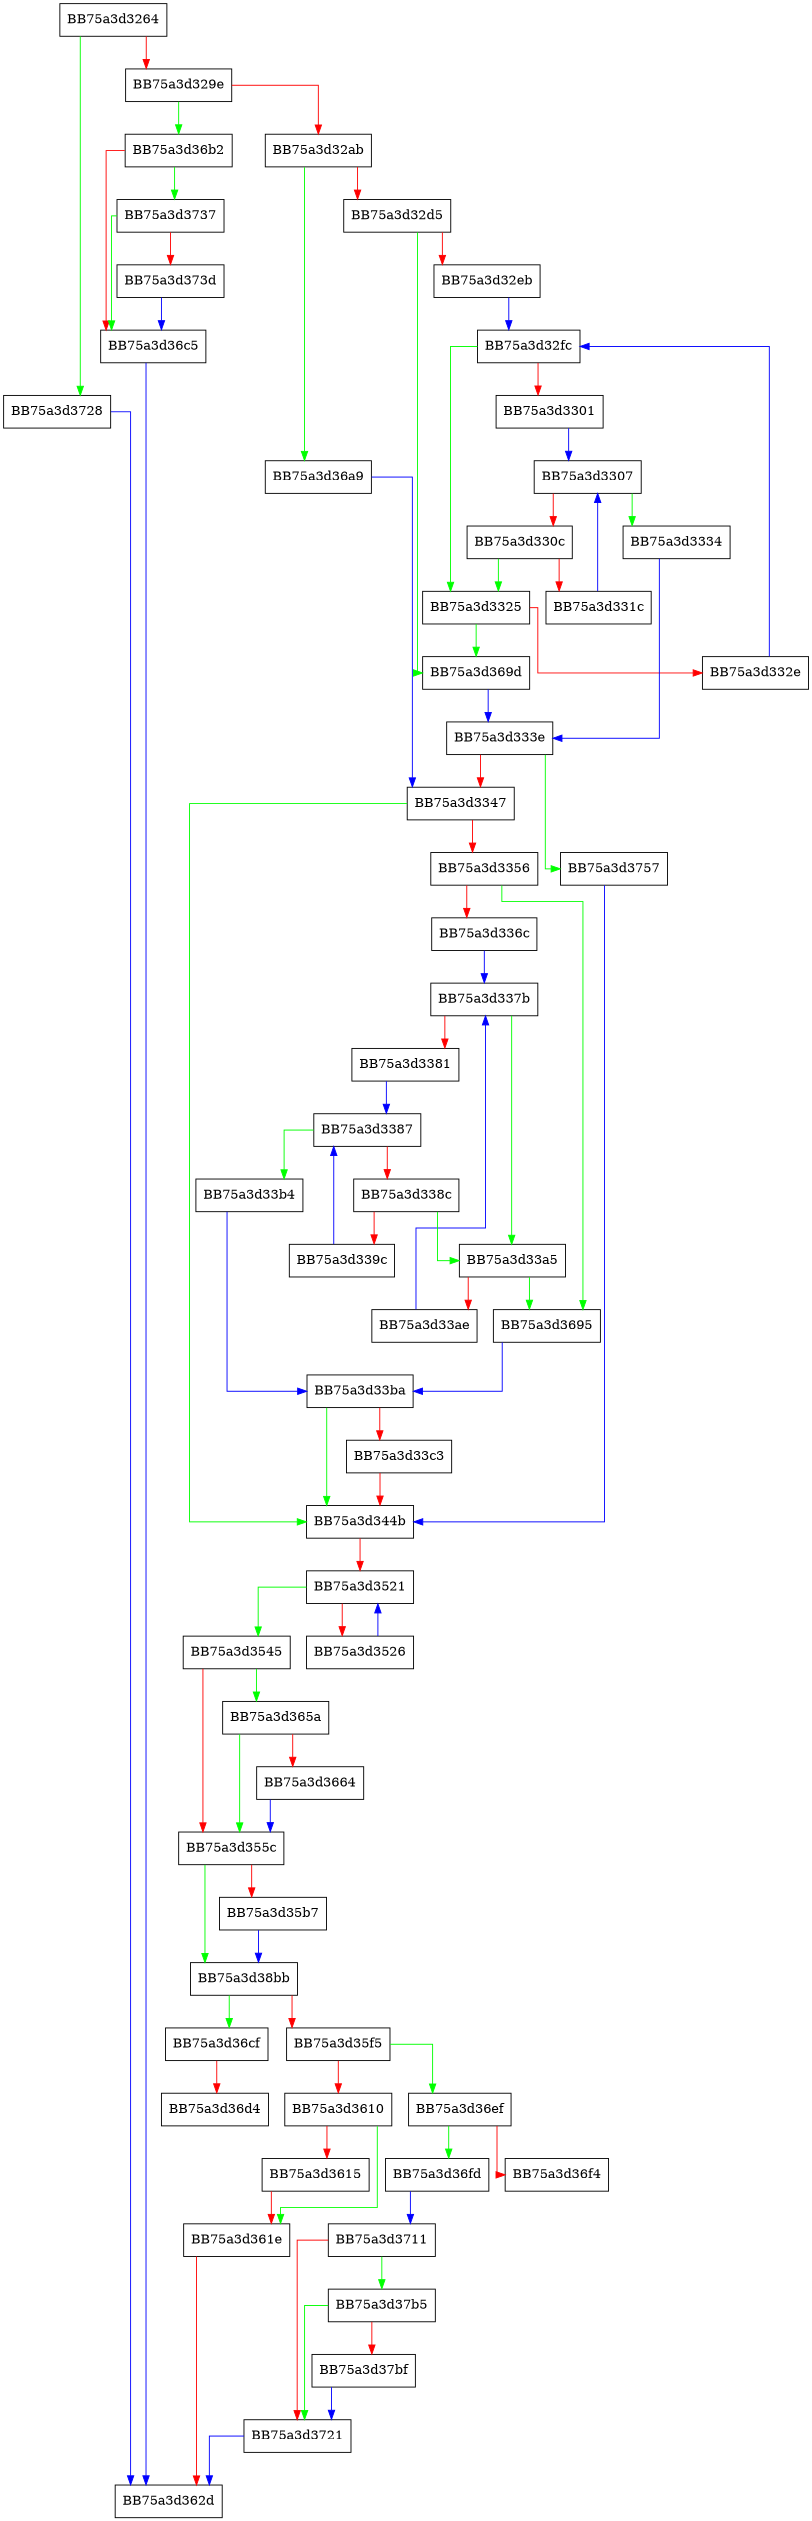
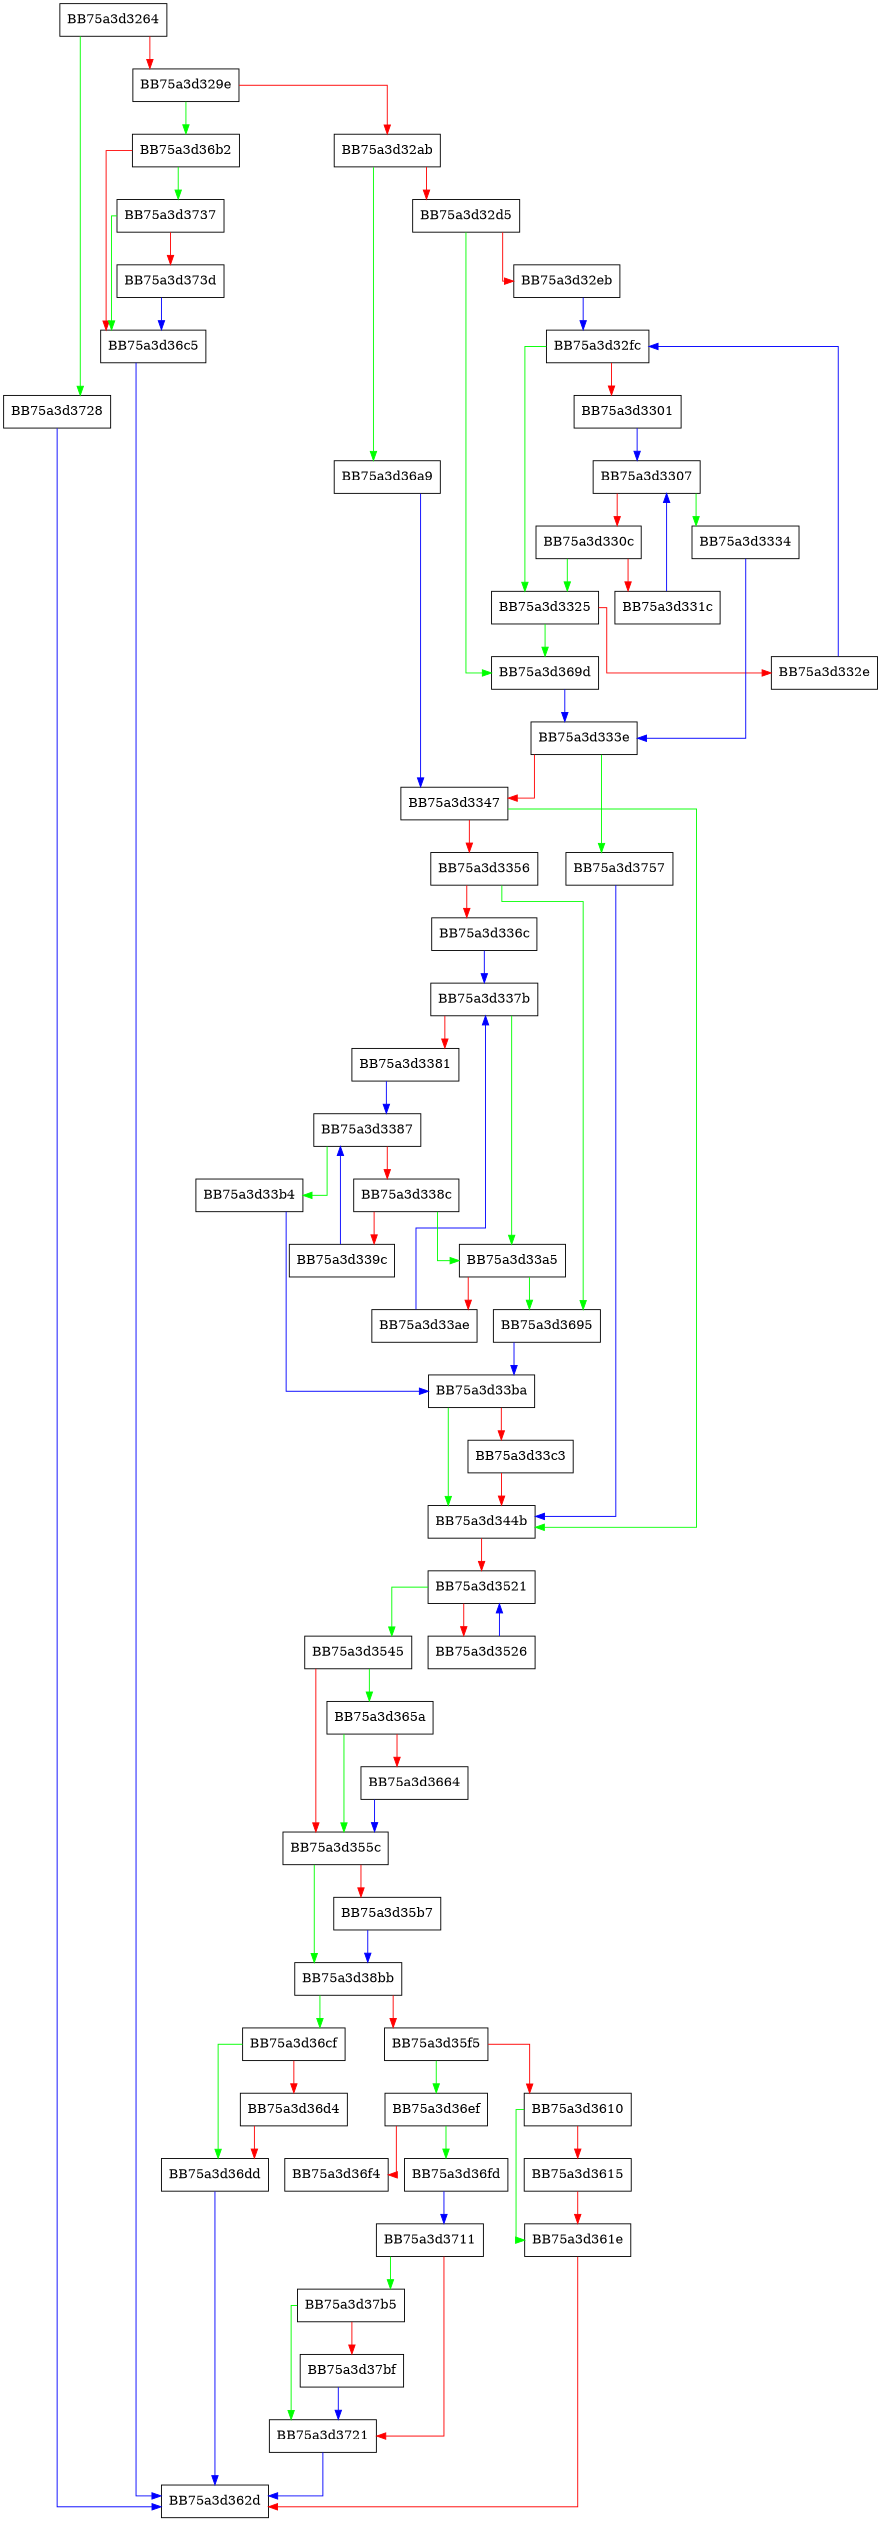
none -> (215, 2175)
